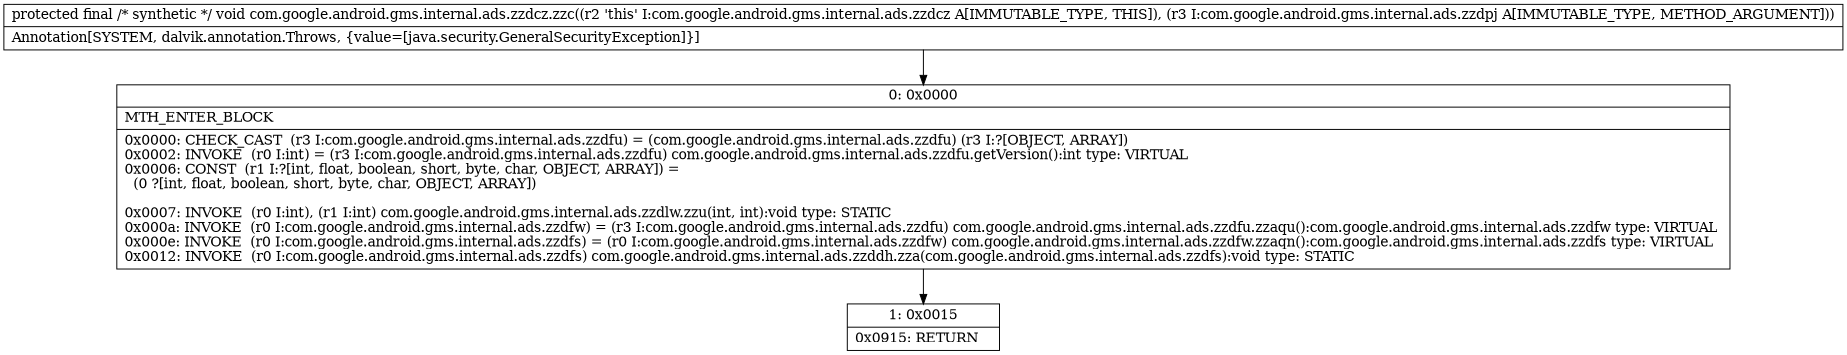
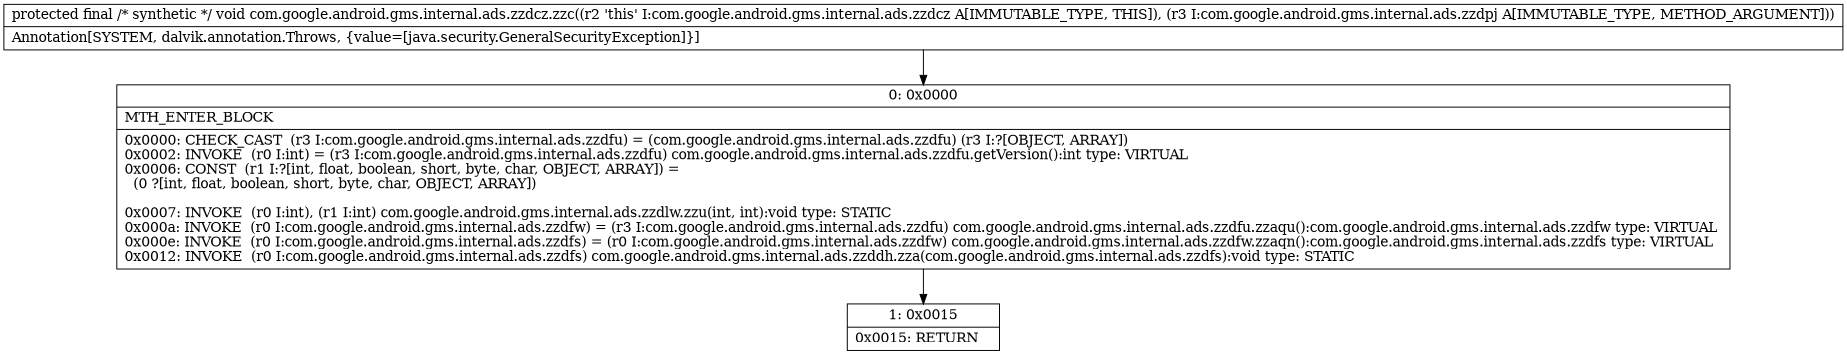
(923, 338) -> (923, 338)
